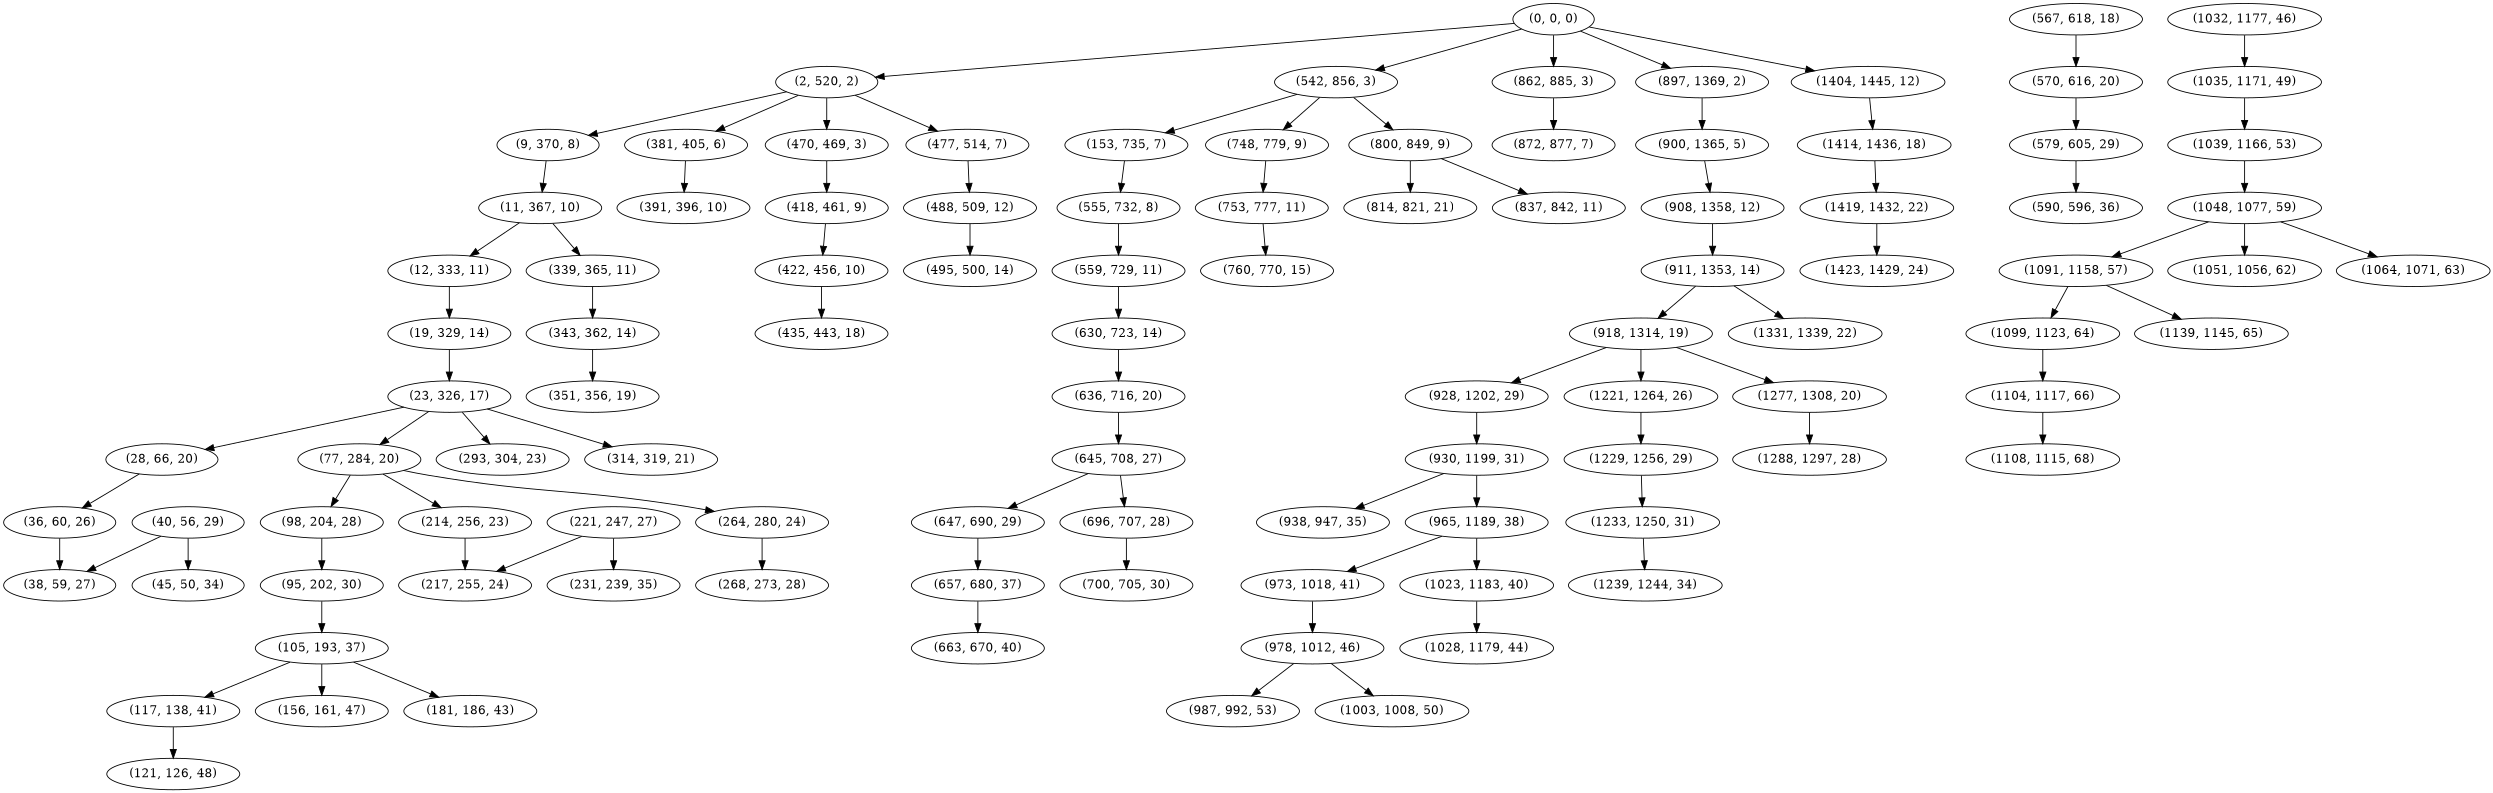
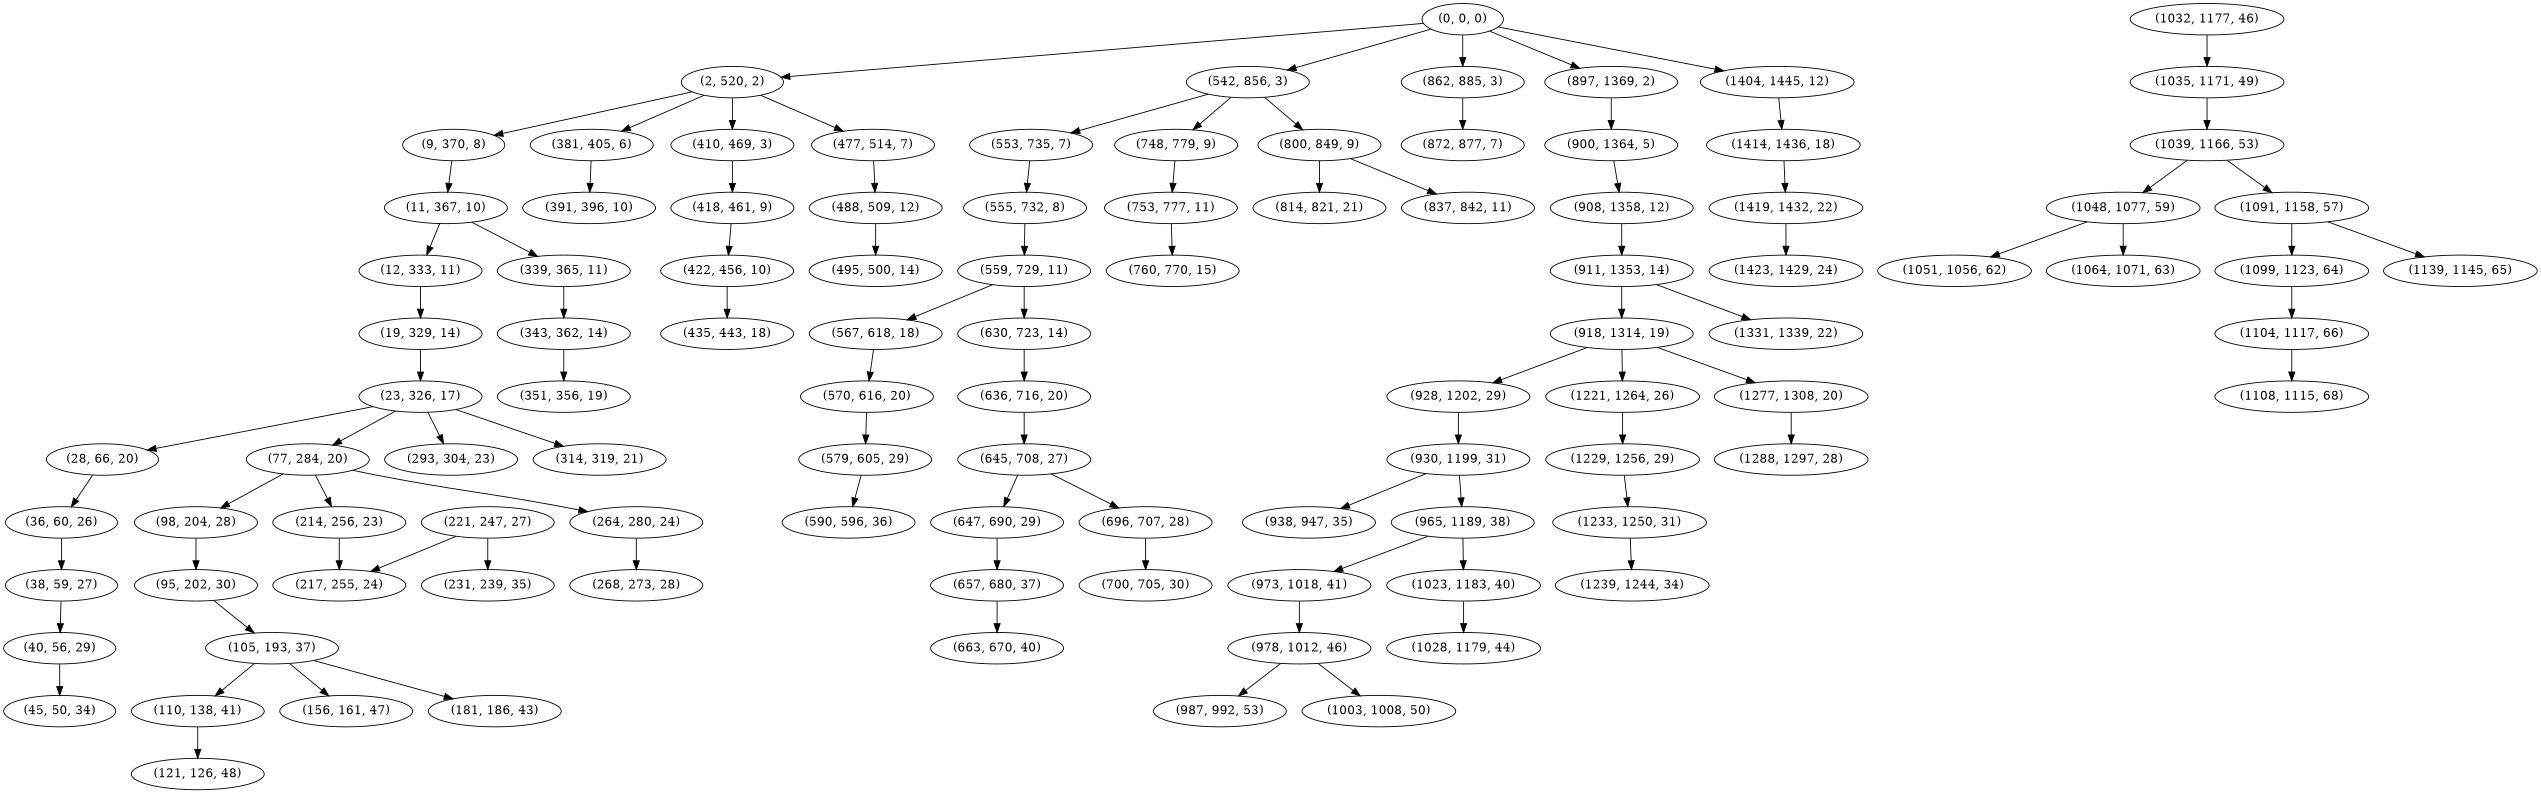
(827, 145) -> (732, 145)
(1126, 145) -> (1031, 145)
(1702, 145) -> (1611, 145)
(2164, 238) -> (2246, 174)
none -> (954, 301)
(128, 552) -> (61, 612)
(173, 711) -> (198, 711)
